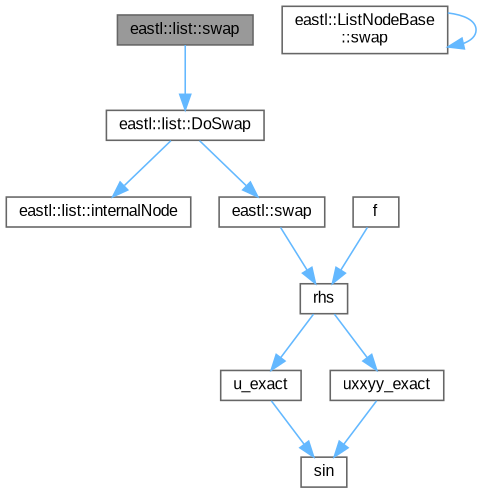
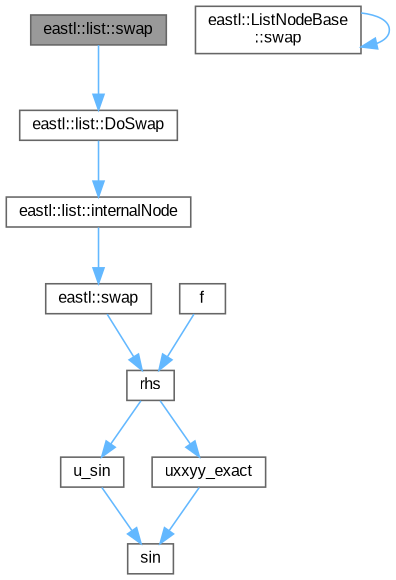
(223, 163) -> (99, 248)
(261, 385) -> (92, 472)
